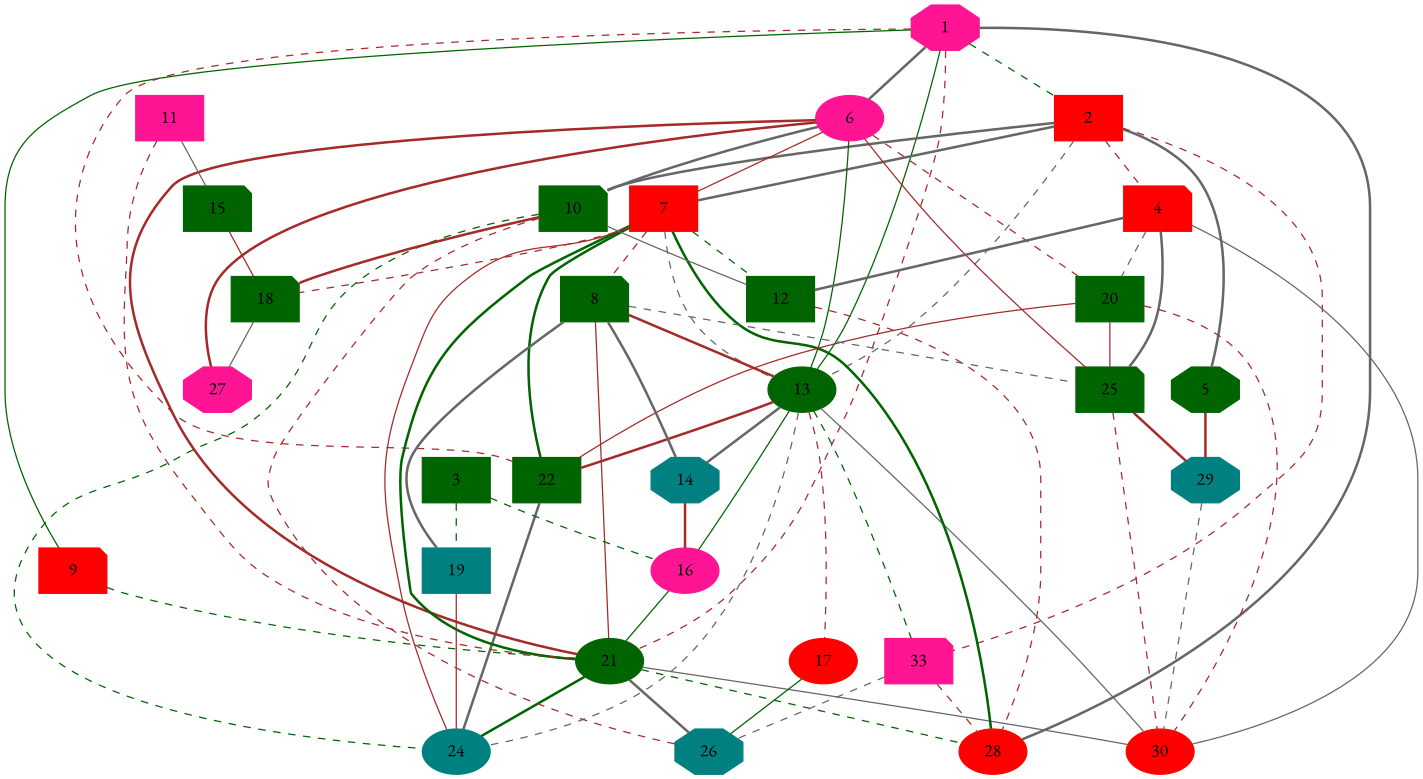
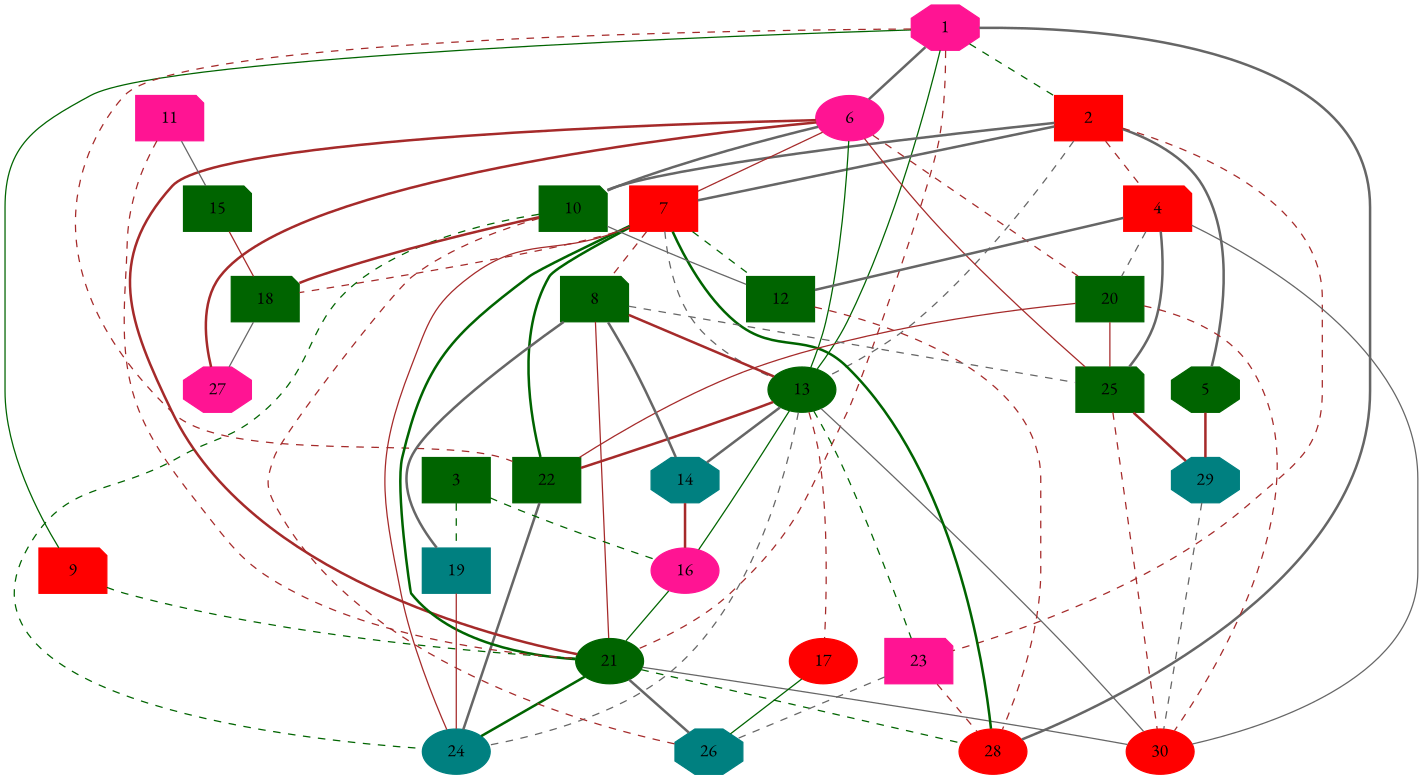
(170, 118) -> (170, 118)
(919, 661) -> (919, 661)
